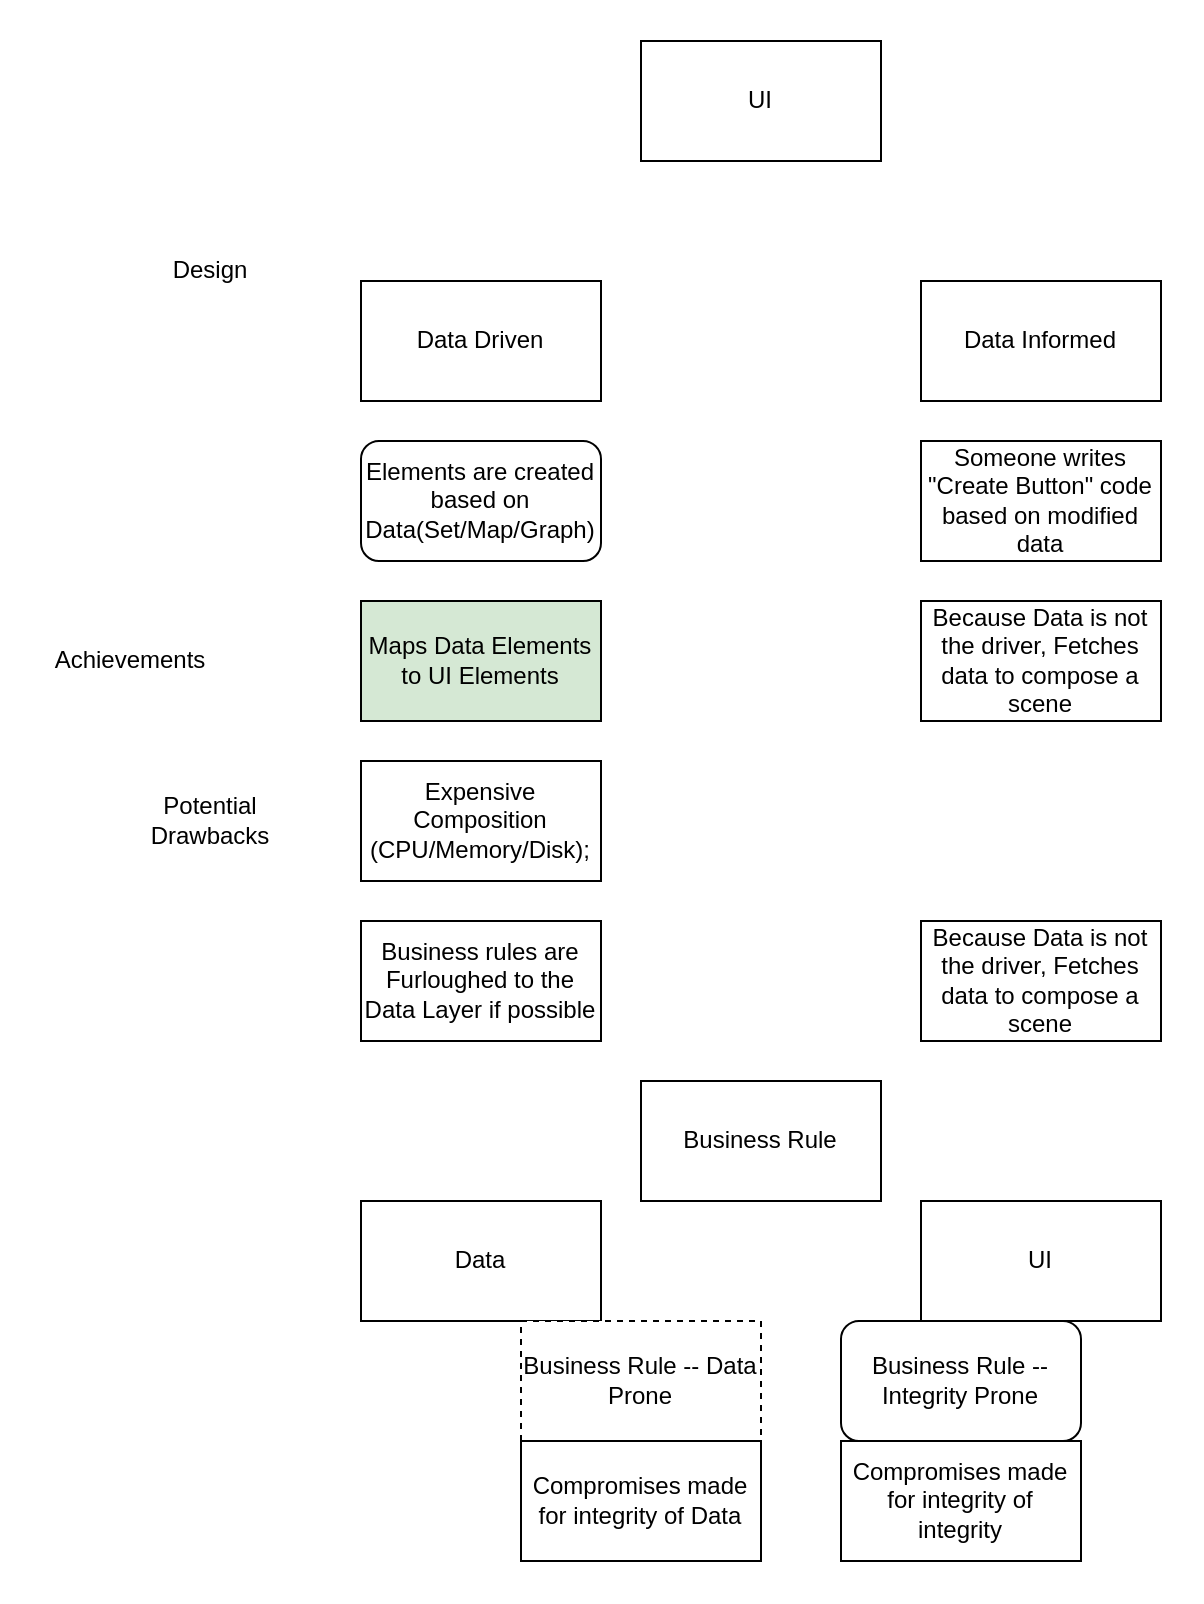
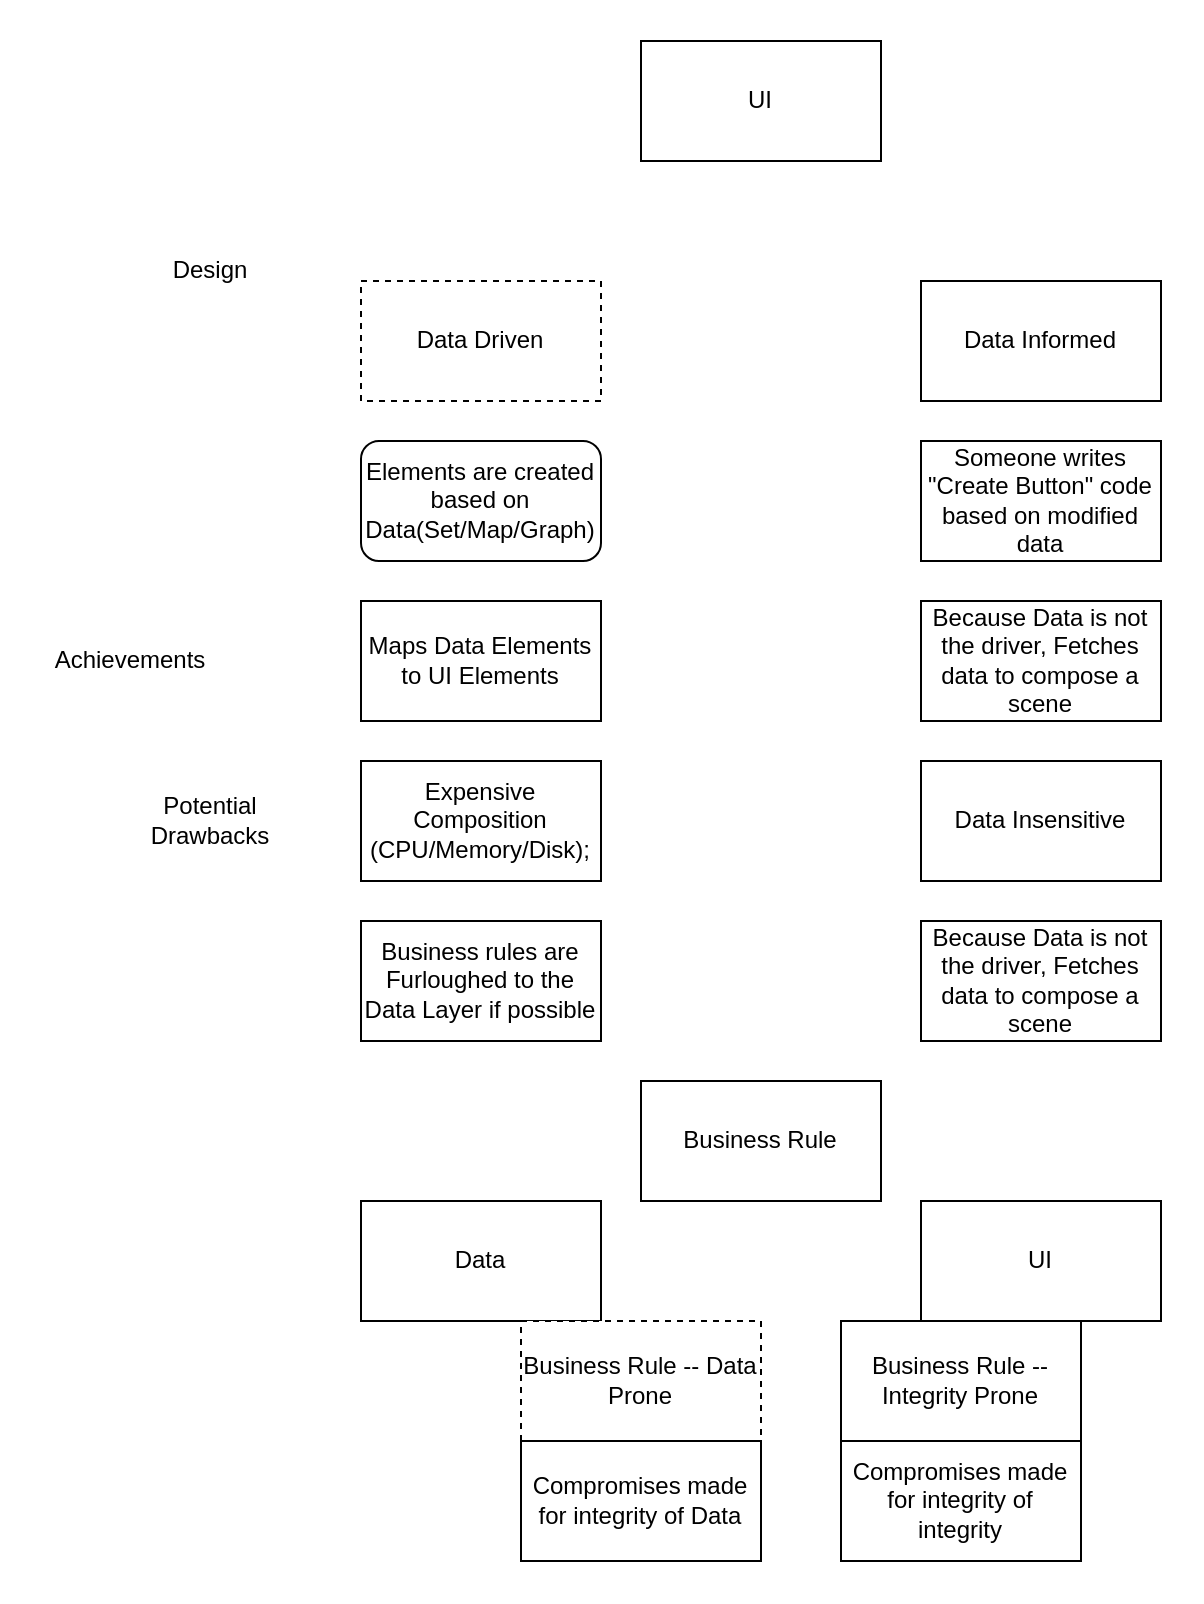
(481, 341) -> (481, 341)
(481, 661) -> (481, 661)
none -> (1041, 821)
(961, 1381) -> (961, 1381)
